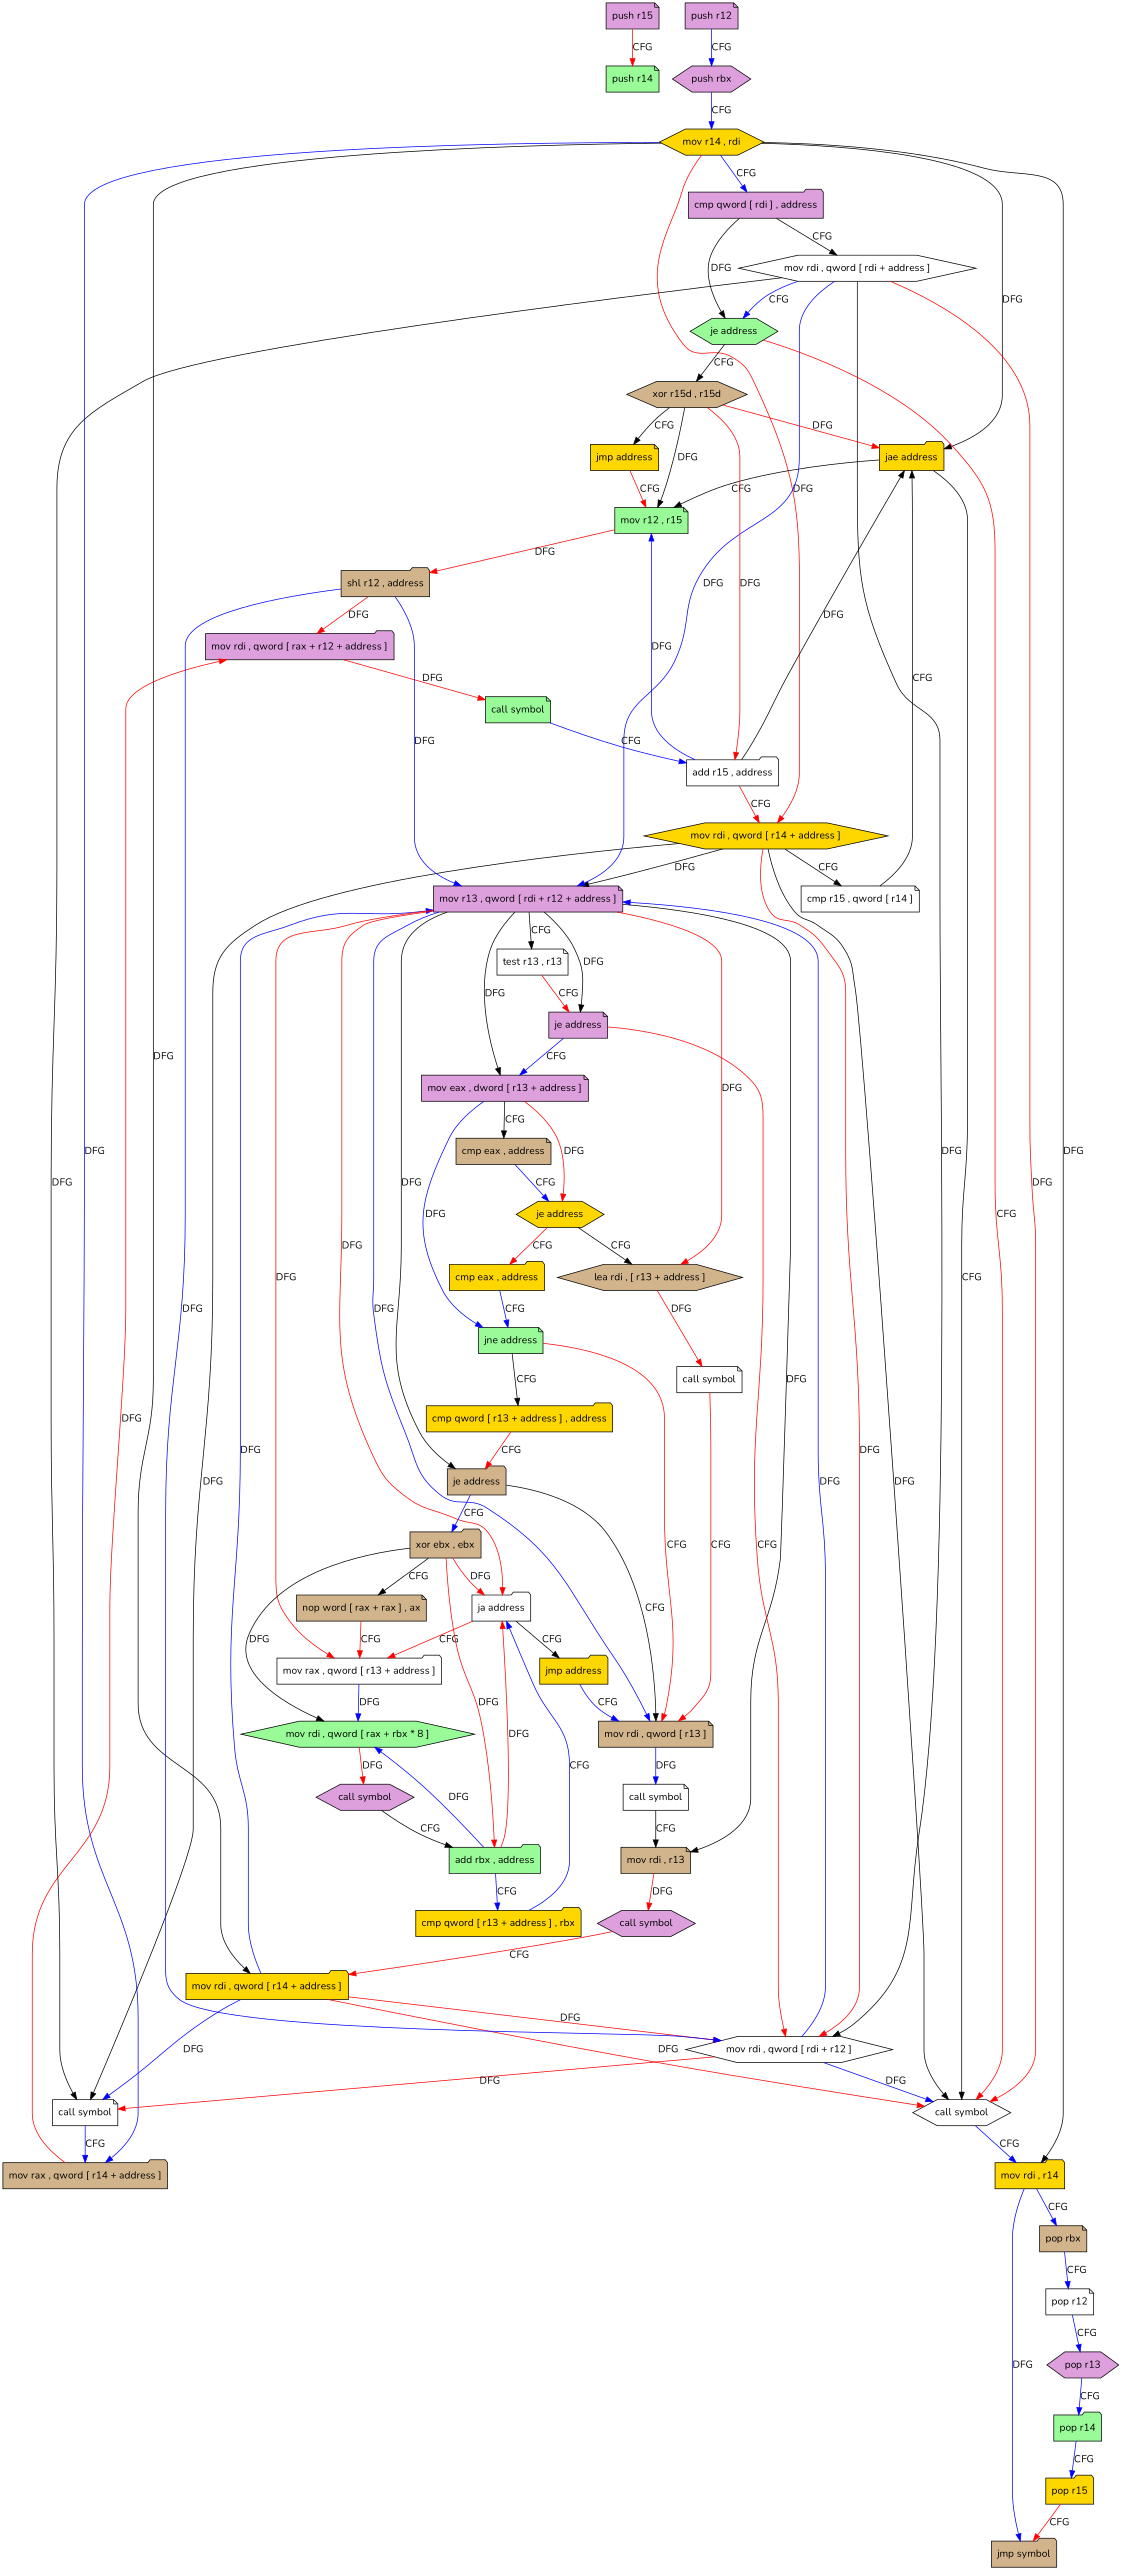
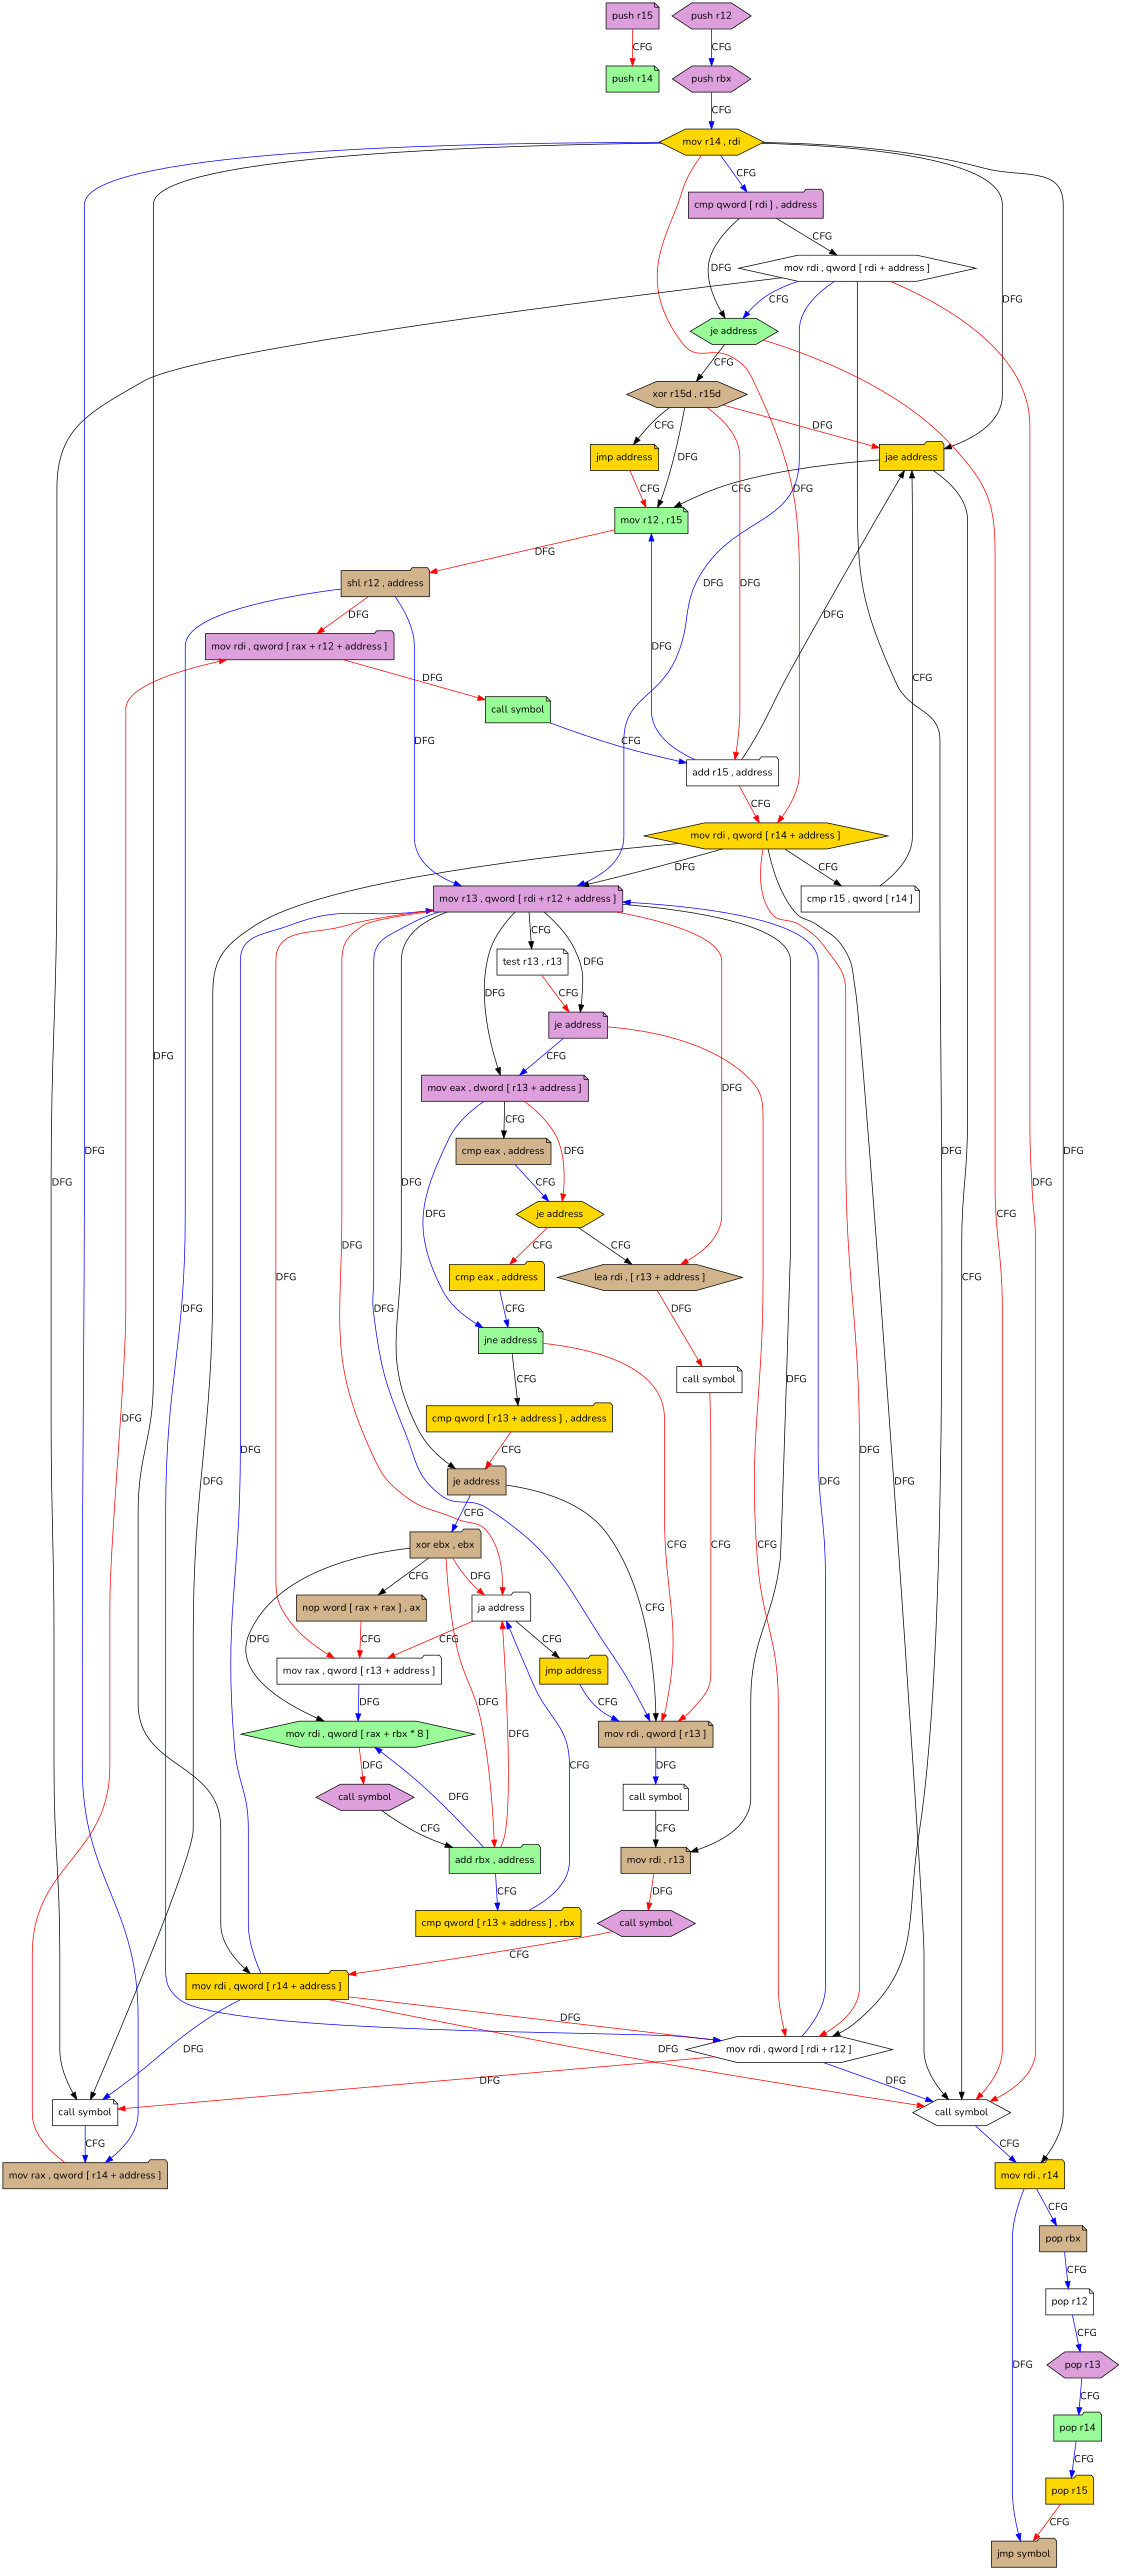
(712, 16) -> (712, 16)
